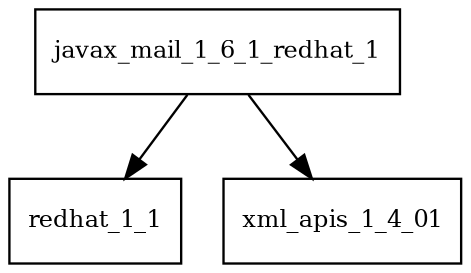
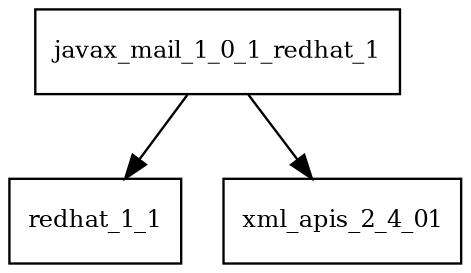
(218, 52) -> (218, 52)
(342, 221) -> (342, 221)
